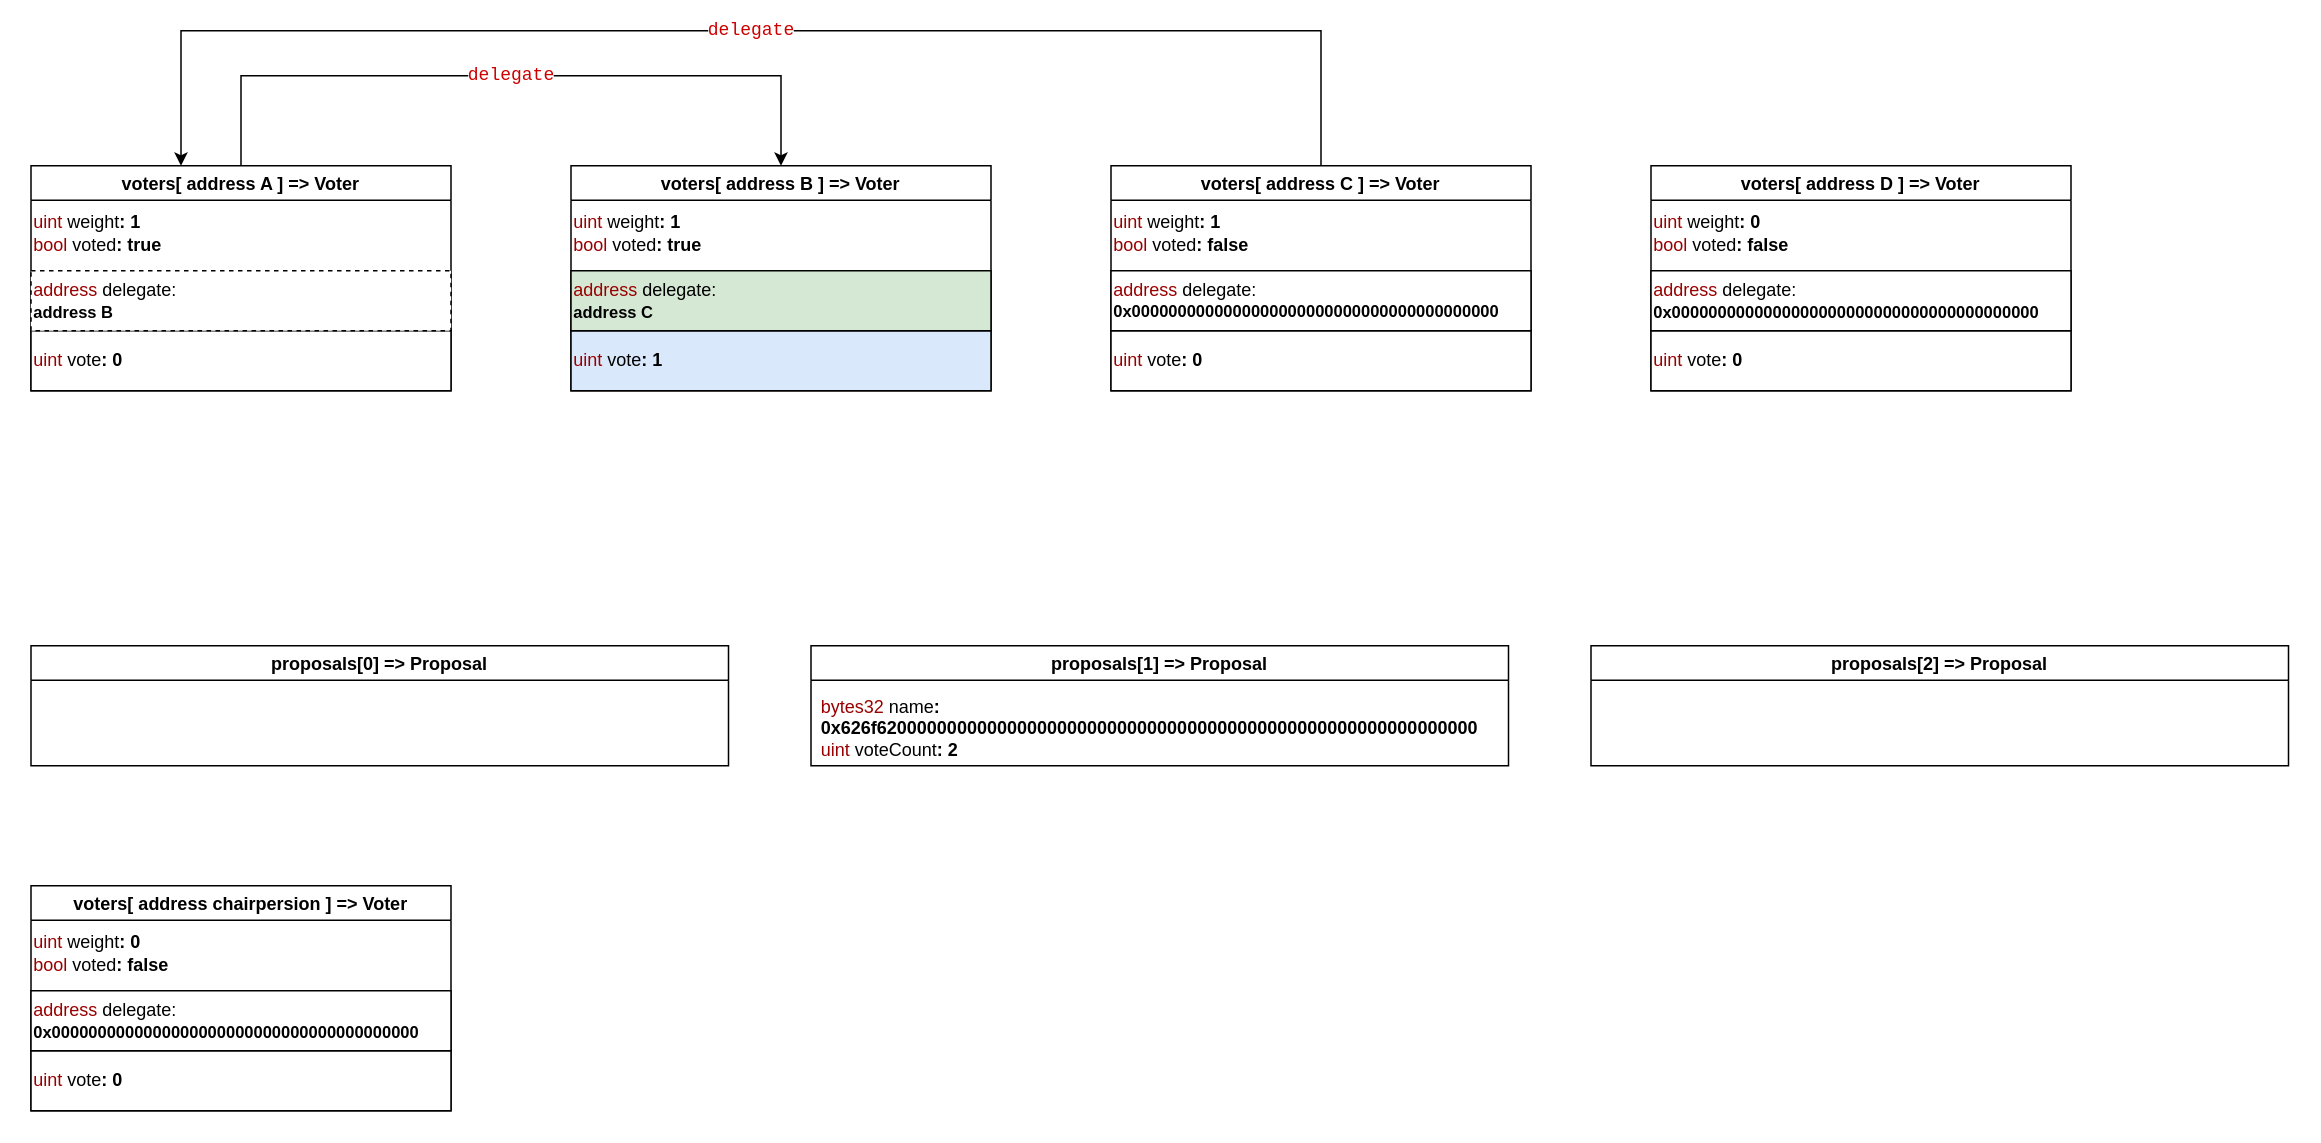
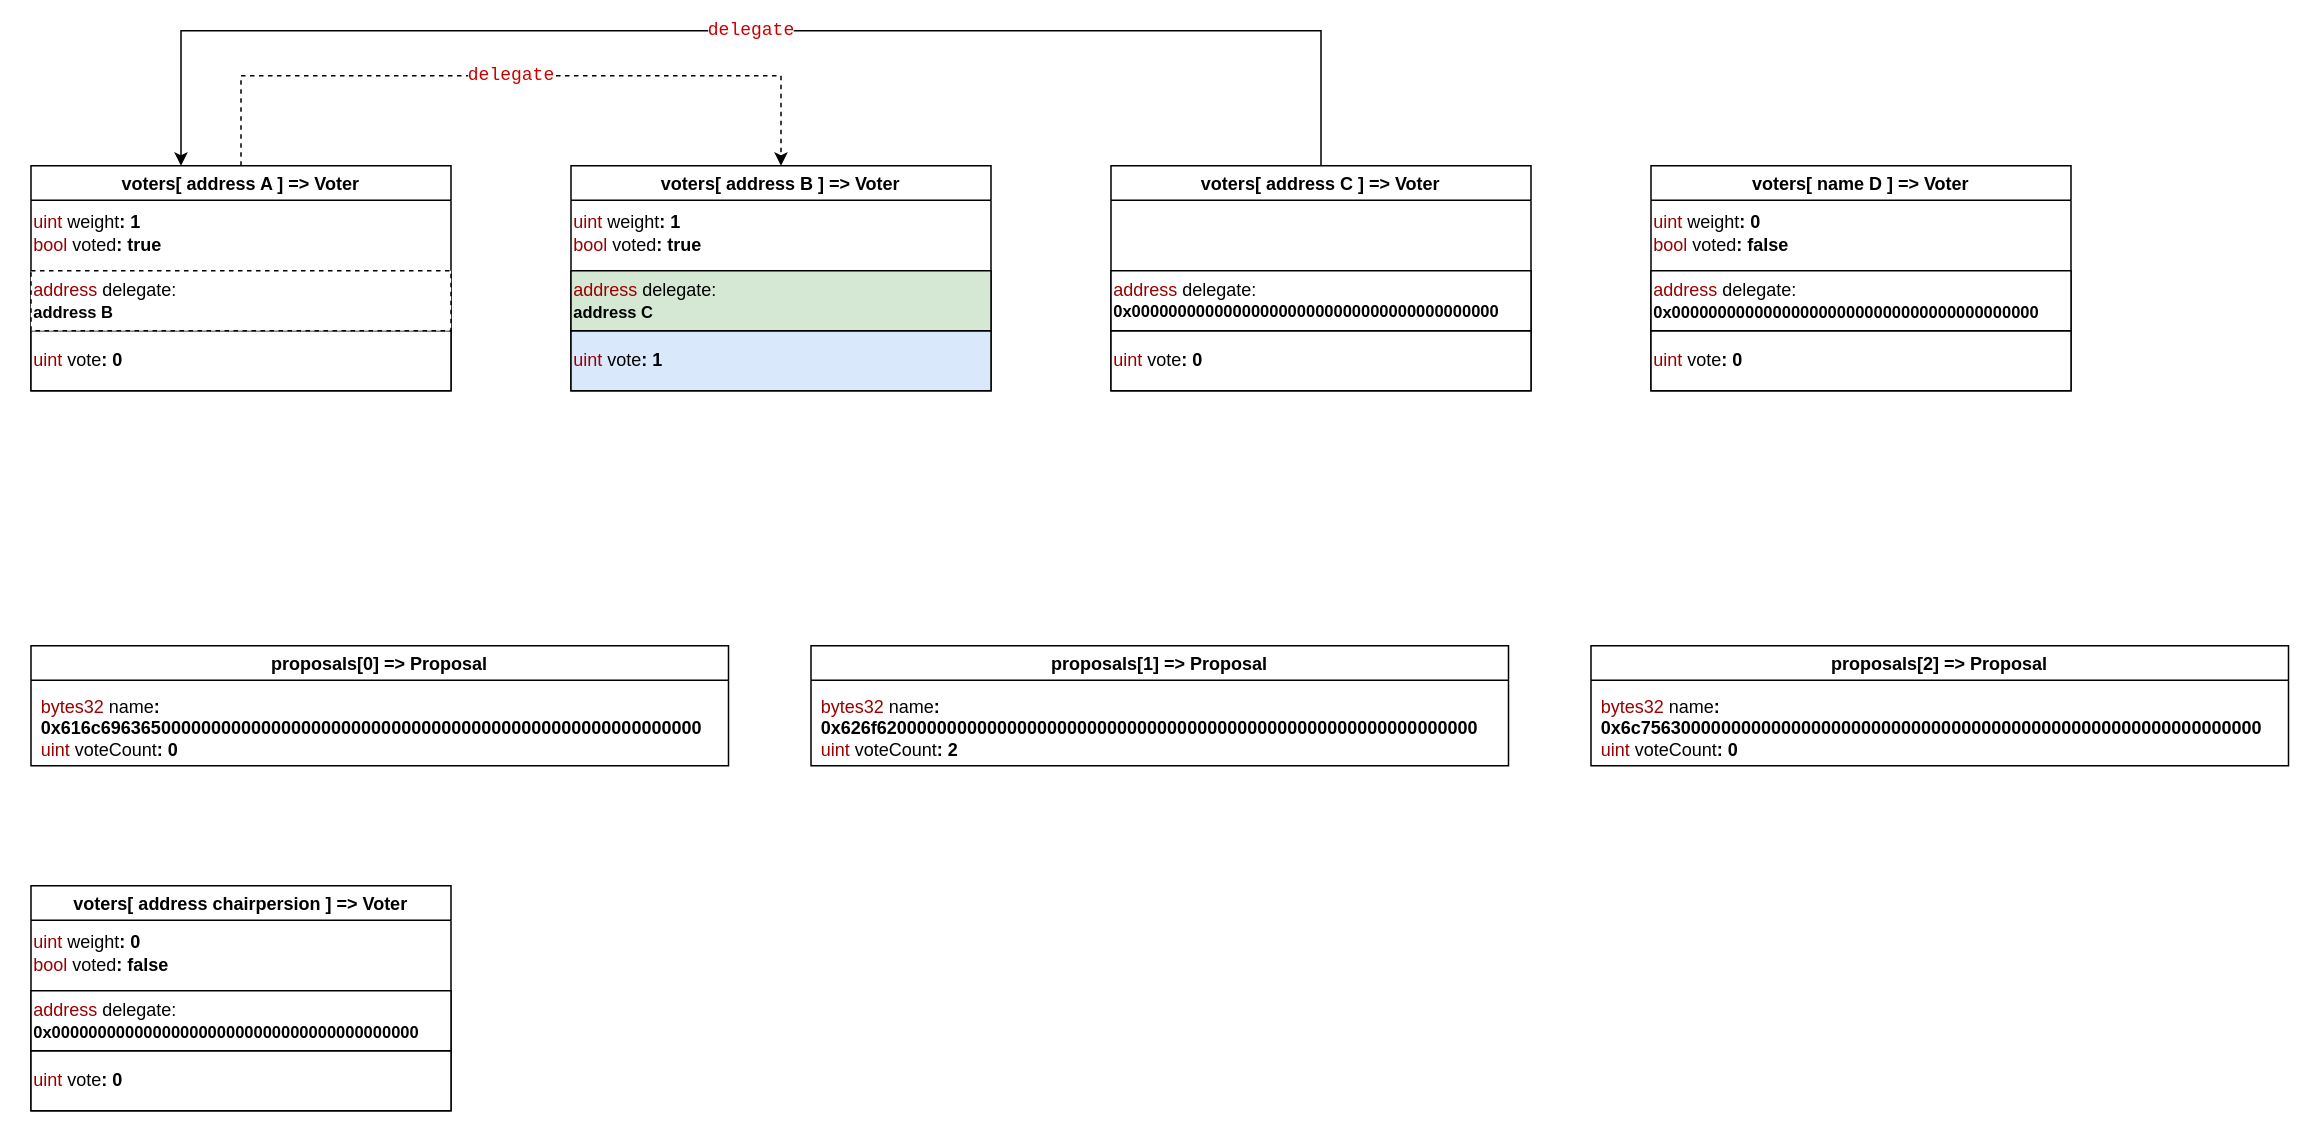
(311, 76) -> (311, 76)
(1860, 184) -> (1860, 184)
(1193, 233) -> none
none -> (383, 728)
none -> (1943, 728)
